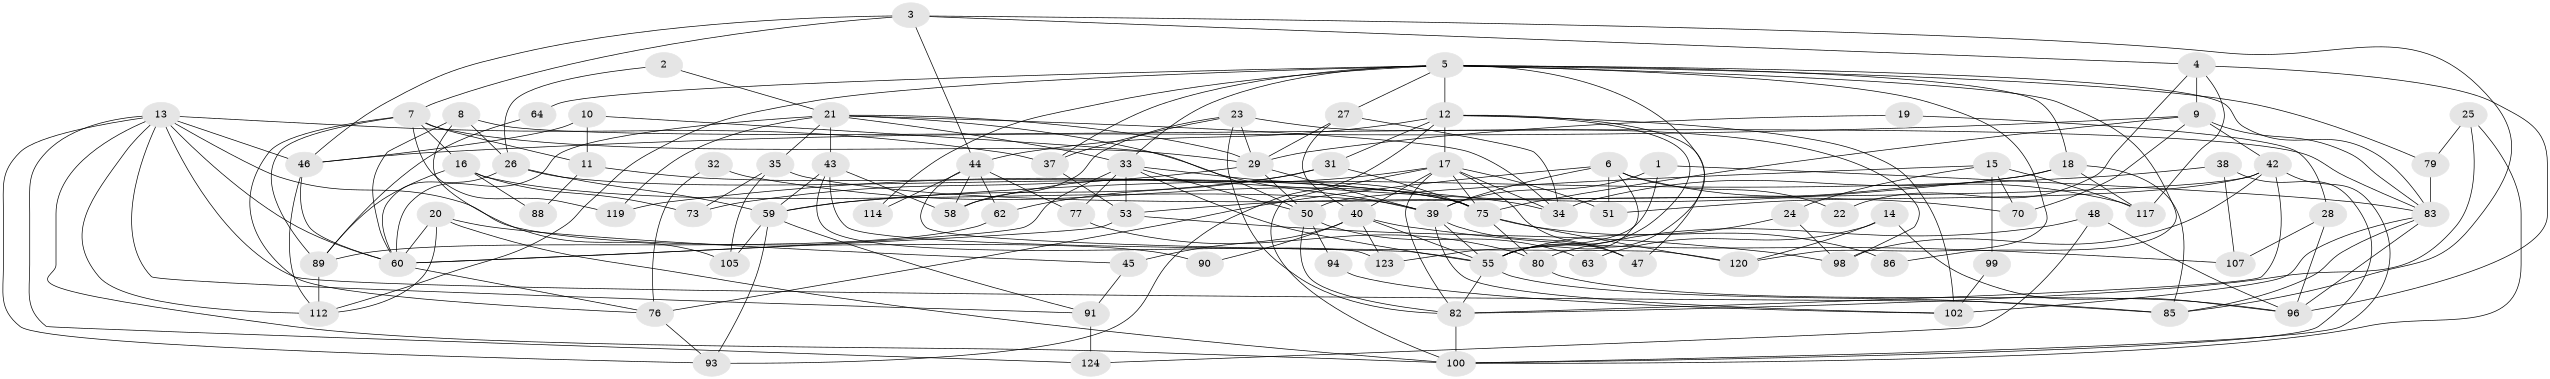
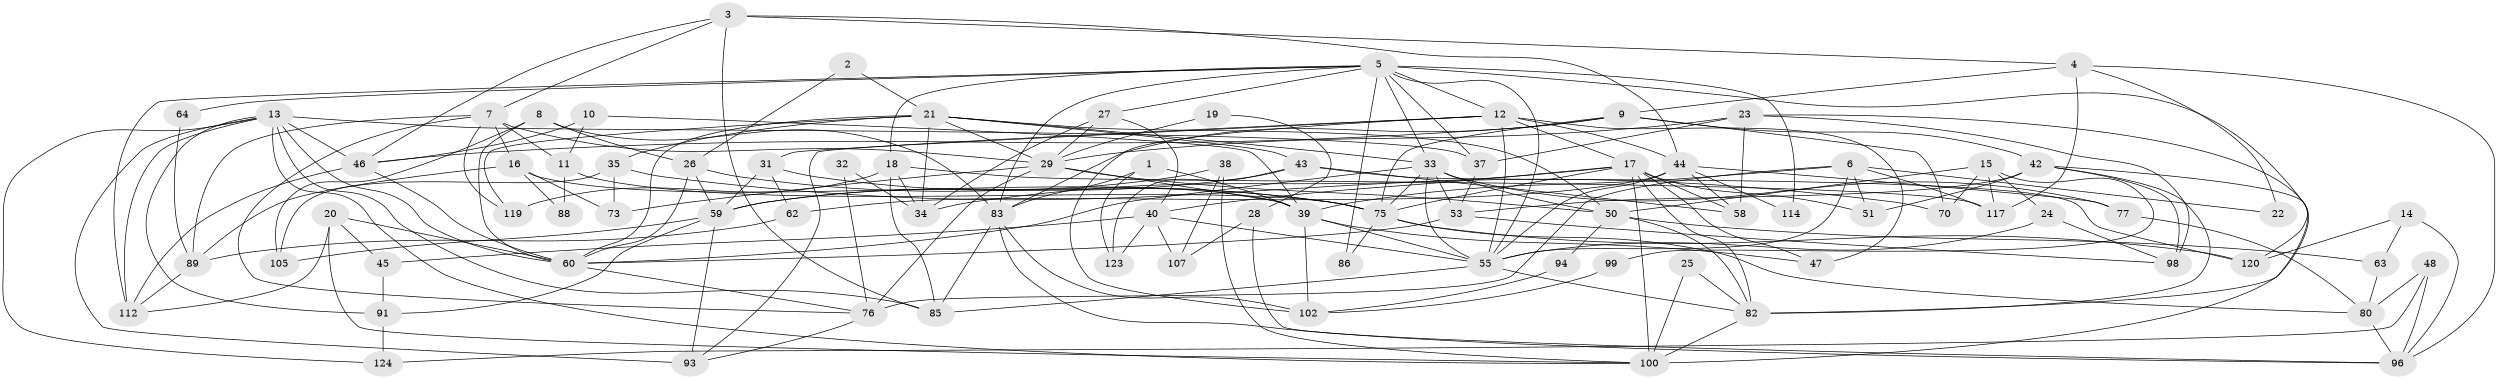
(2431, 165) -> none
none -> (947, 227)
(1205, 264) -> none
none -> (2373, 289)
